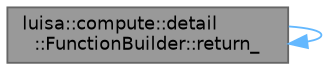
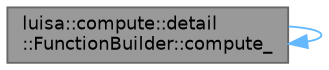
(148, 35) -> (148, 35)
